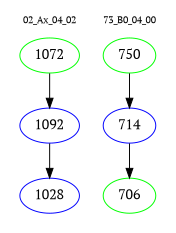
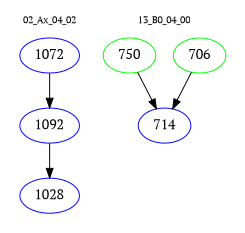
(130, 21) -> (165, 21)
(50, 55) -> (50, 55)
(129, 156) -> (184, 86)
